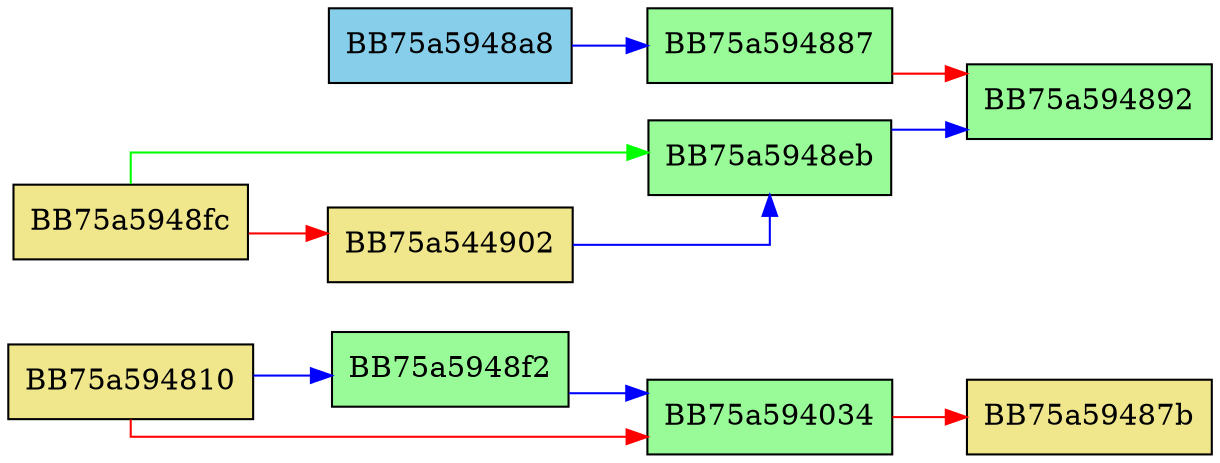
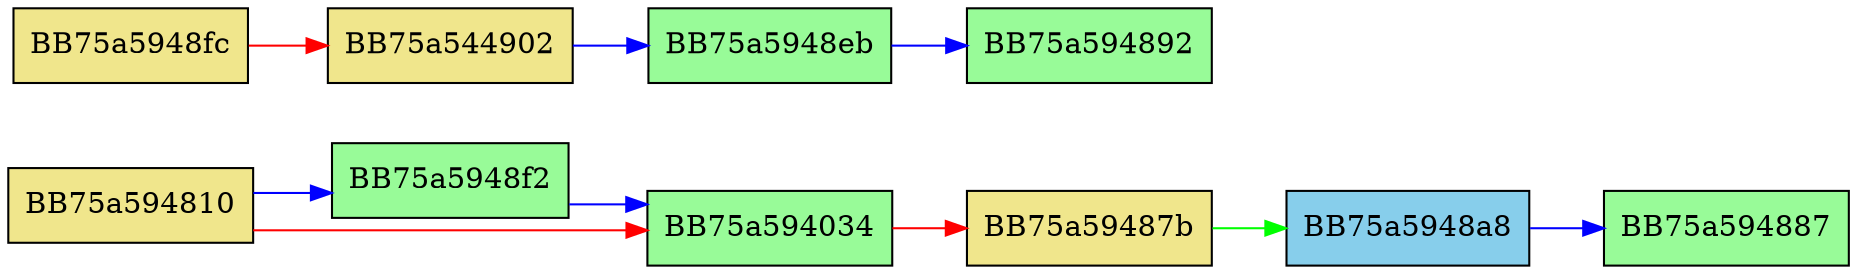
(919, 74) -> none
(363, 153) -> none
none -> (1239, 228)
